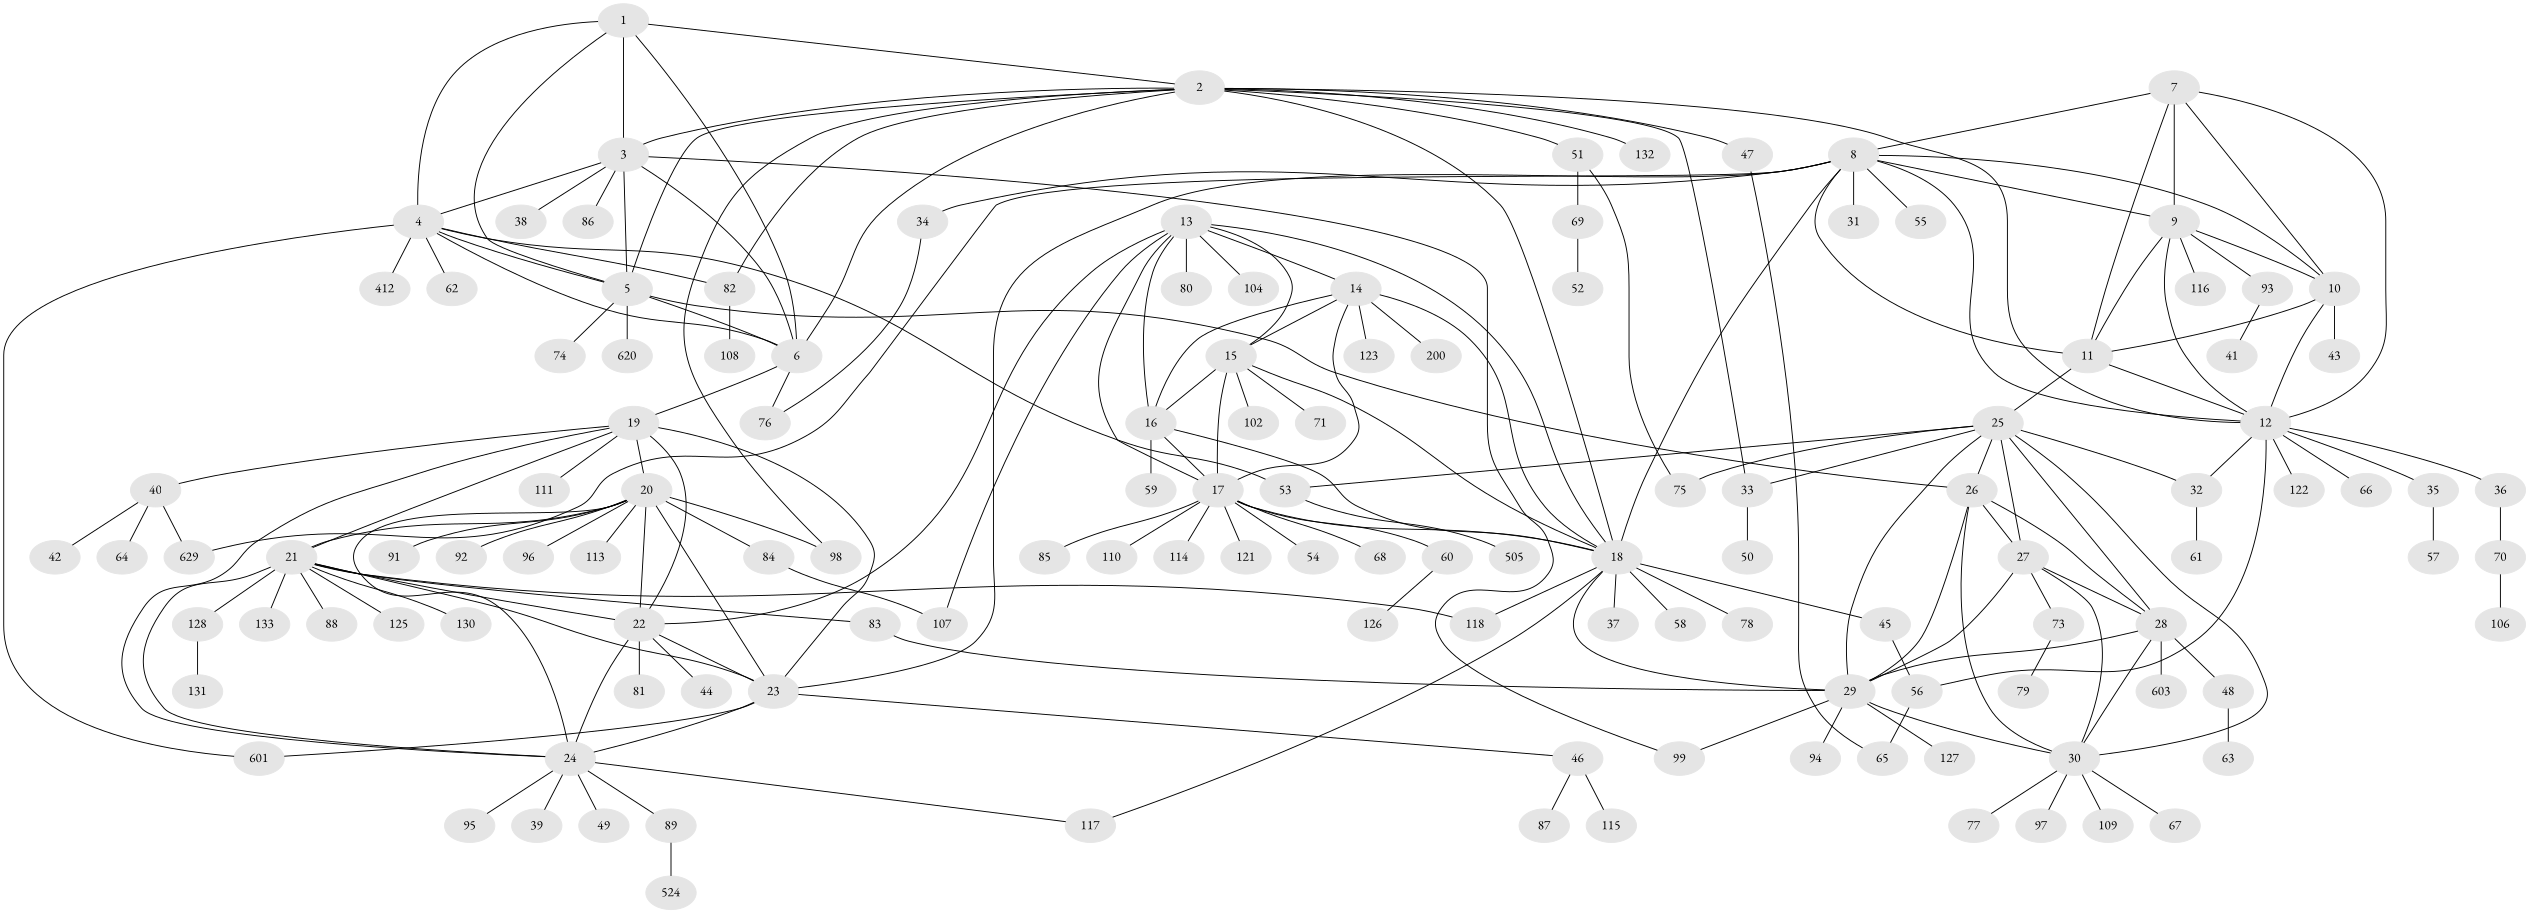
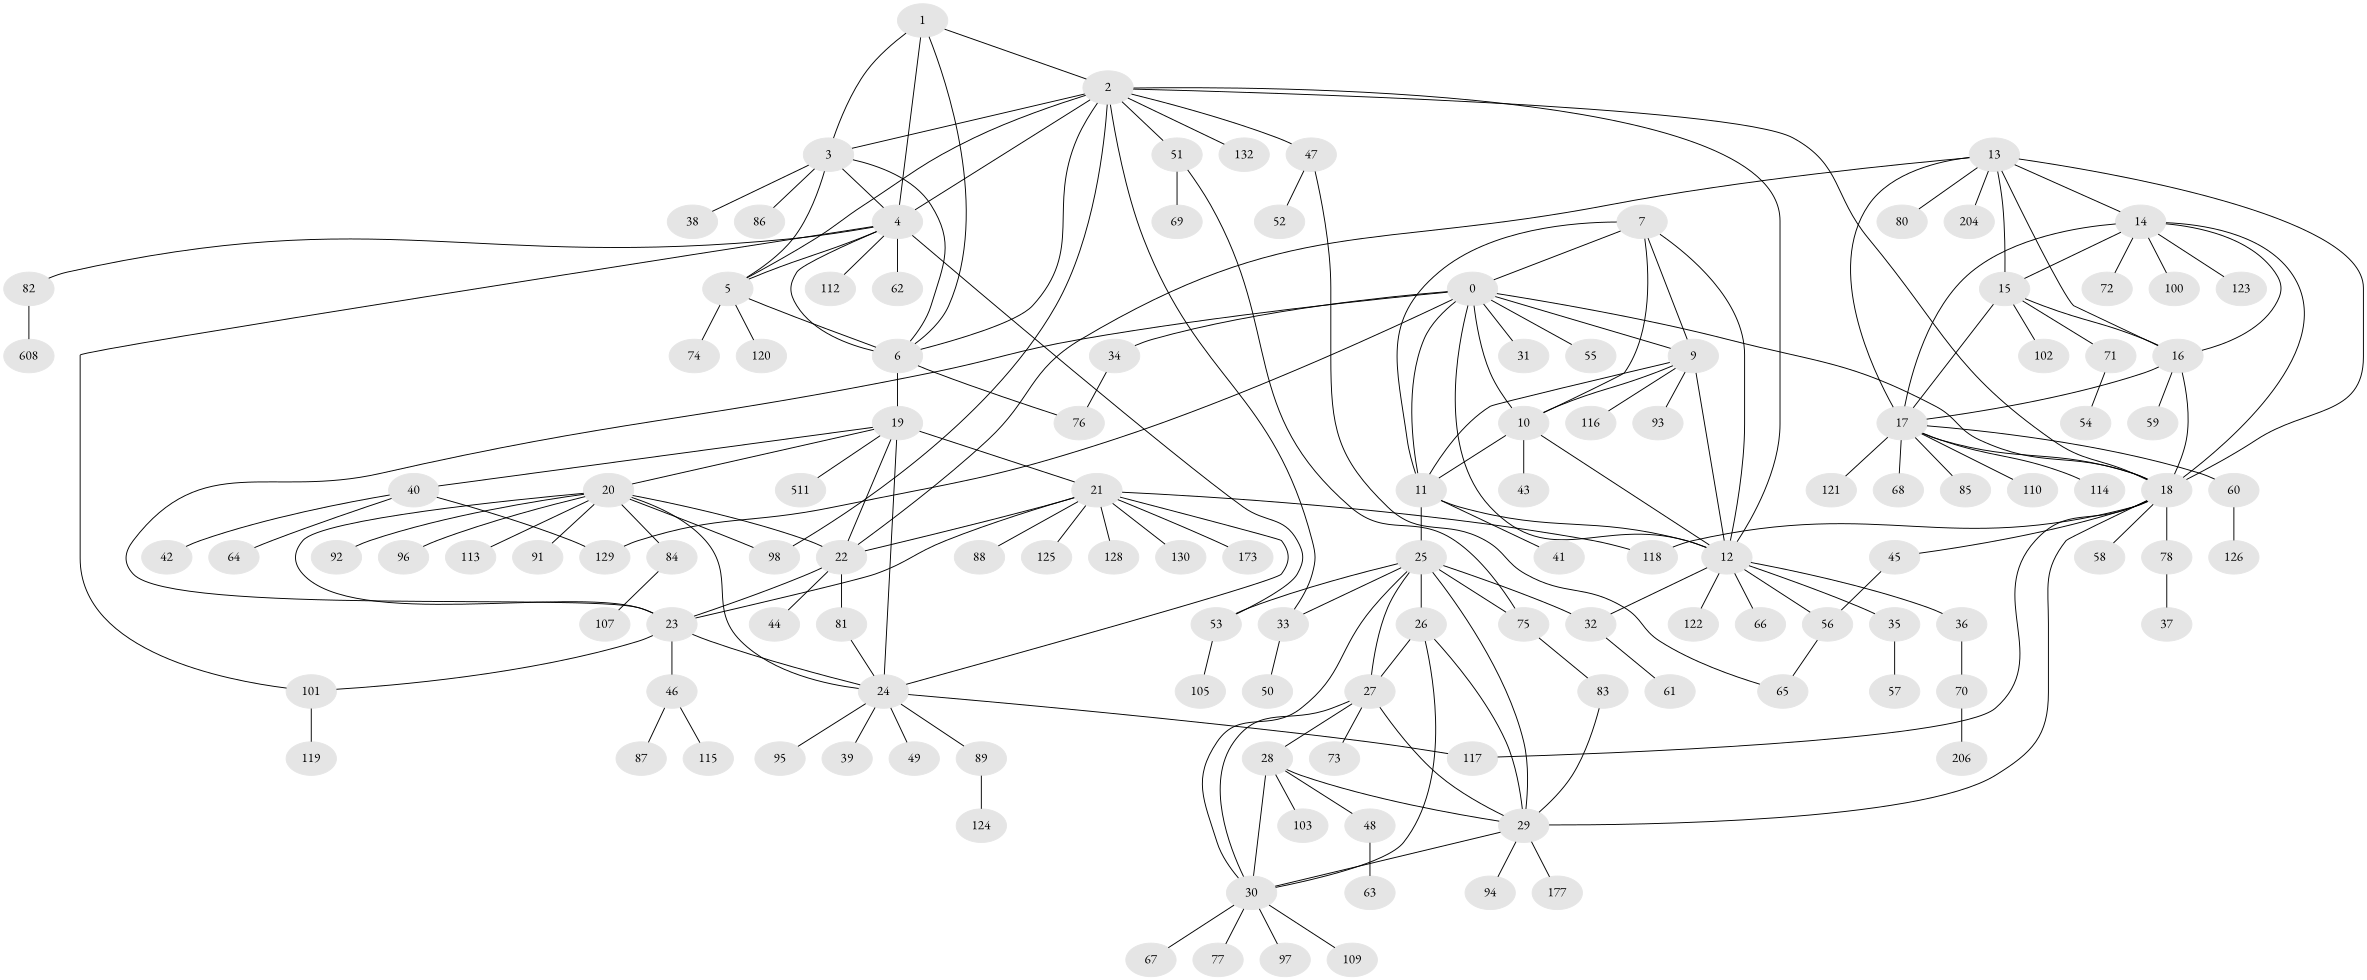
(924, 118) -> (1003, 155)
(1854, 155) -> (1472, 289)
(479, 174) -> none
(1578, 255) -> (1295, 188)
(385, 289) -> (830, 289)
(1253, 289) -> (1969, 222)
none -> (2107, 289)
(2246, 329) -> (1476, 517)
(627, 356) -> (761, 356)
(730, 356) -> (29, 356)
(1436, 356) -> (2174, 289)
(1302, 357) -> none
(1039, 395) -> none
(1427, 452) -> none
(544, 490) -> (801, 490)
(845, 511) -> none
(469, 524) -> none
(1266, 524) -> (2097, 393)
(2080, 524) -> none
(2071, 552) -> none
(189, 557) -> (605, 557)
(1514, 557) -> (1200, 692)
(1615, 591) -> (2167, 591)
(595, 600) -> (1563, 658)
(265, 624) -> (1248, 557)
(2500, 624) -> (1962, 759)
(598, 689) -> (863, 658)
(198, 692) -> none
(2023, 692) -> none
(2161, 692) -> (1303, 826)
(259, 759) -> (311, 692)
none -> (311, 759)
(1679, 759) -> none
(1950, 759) -> (1557, 893)
(671, 893) -> (981, 826)
